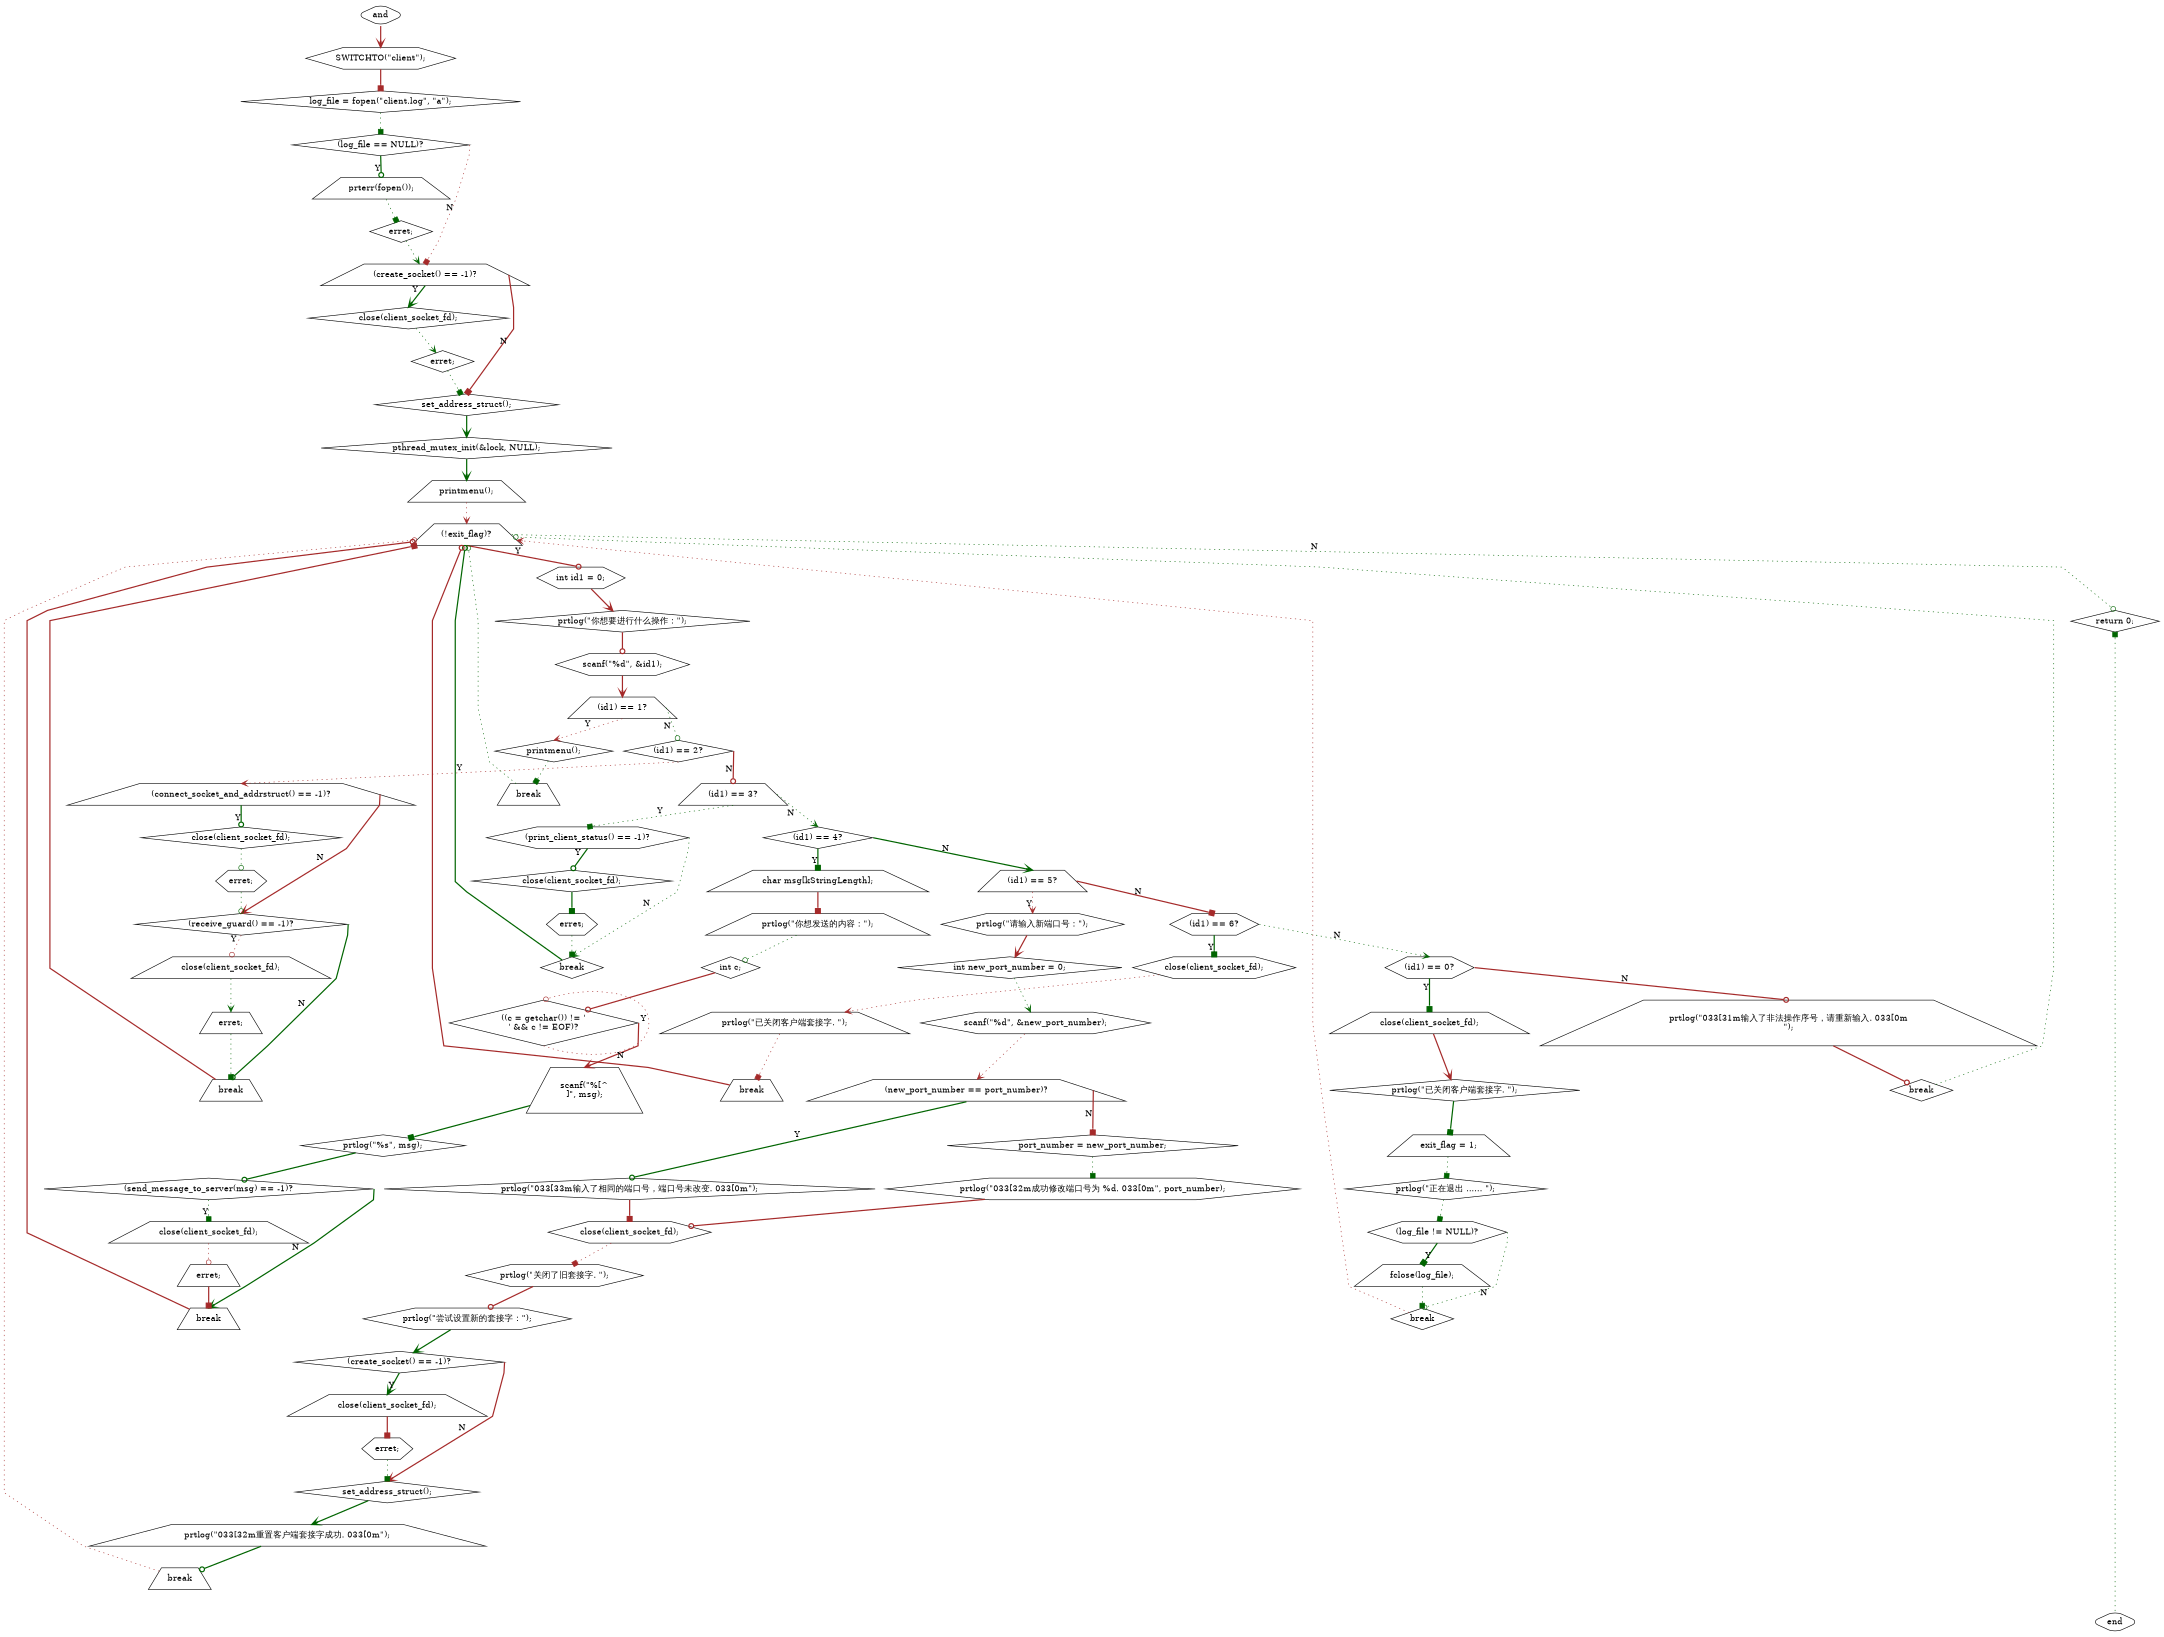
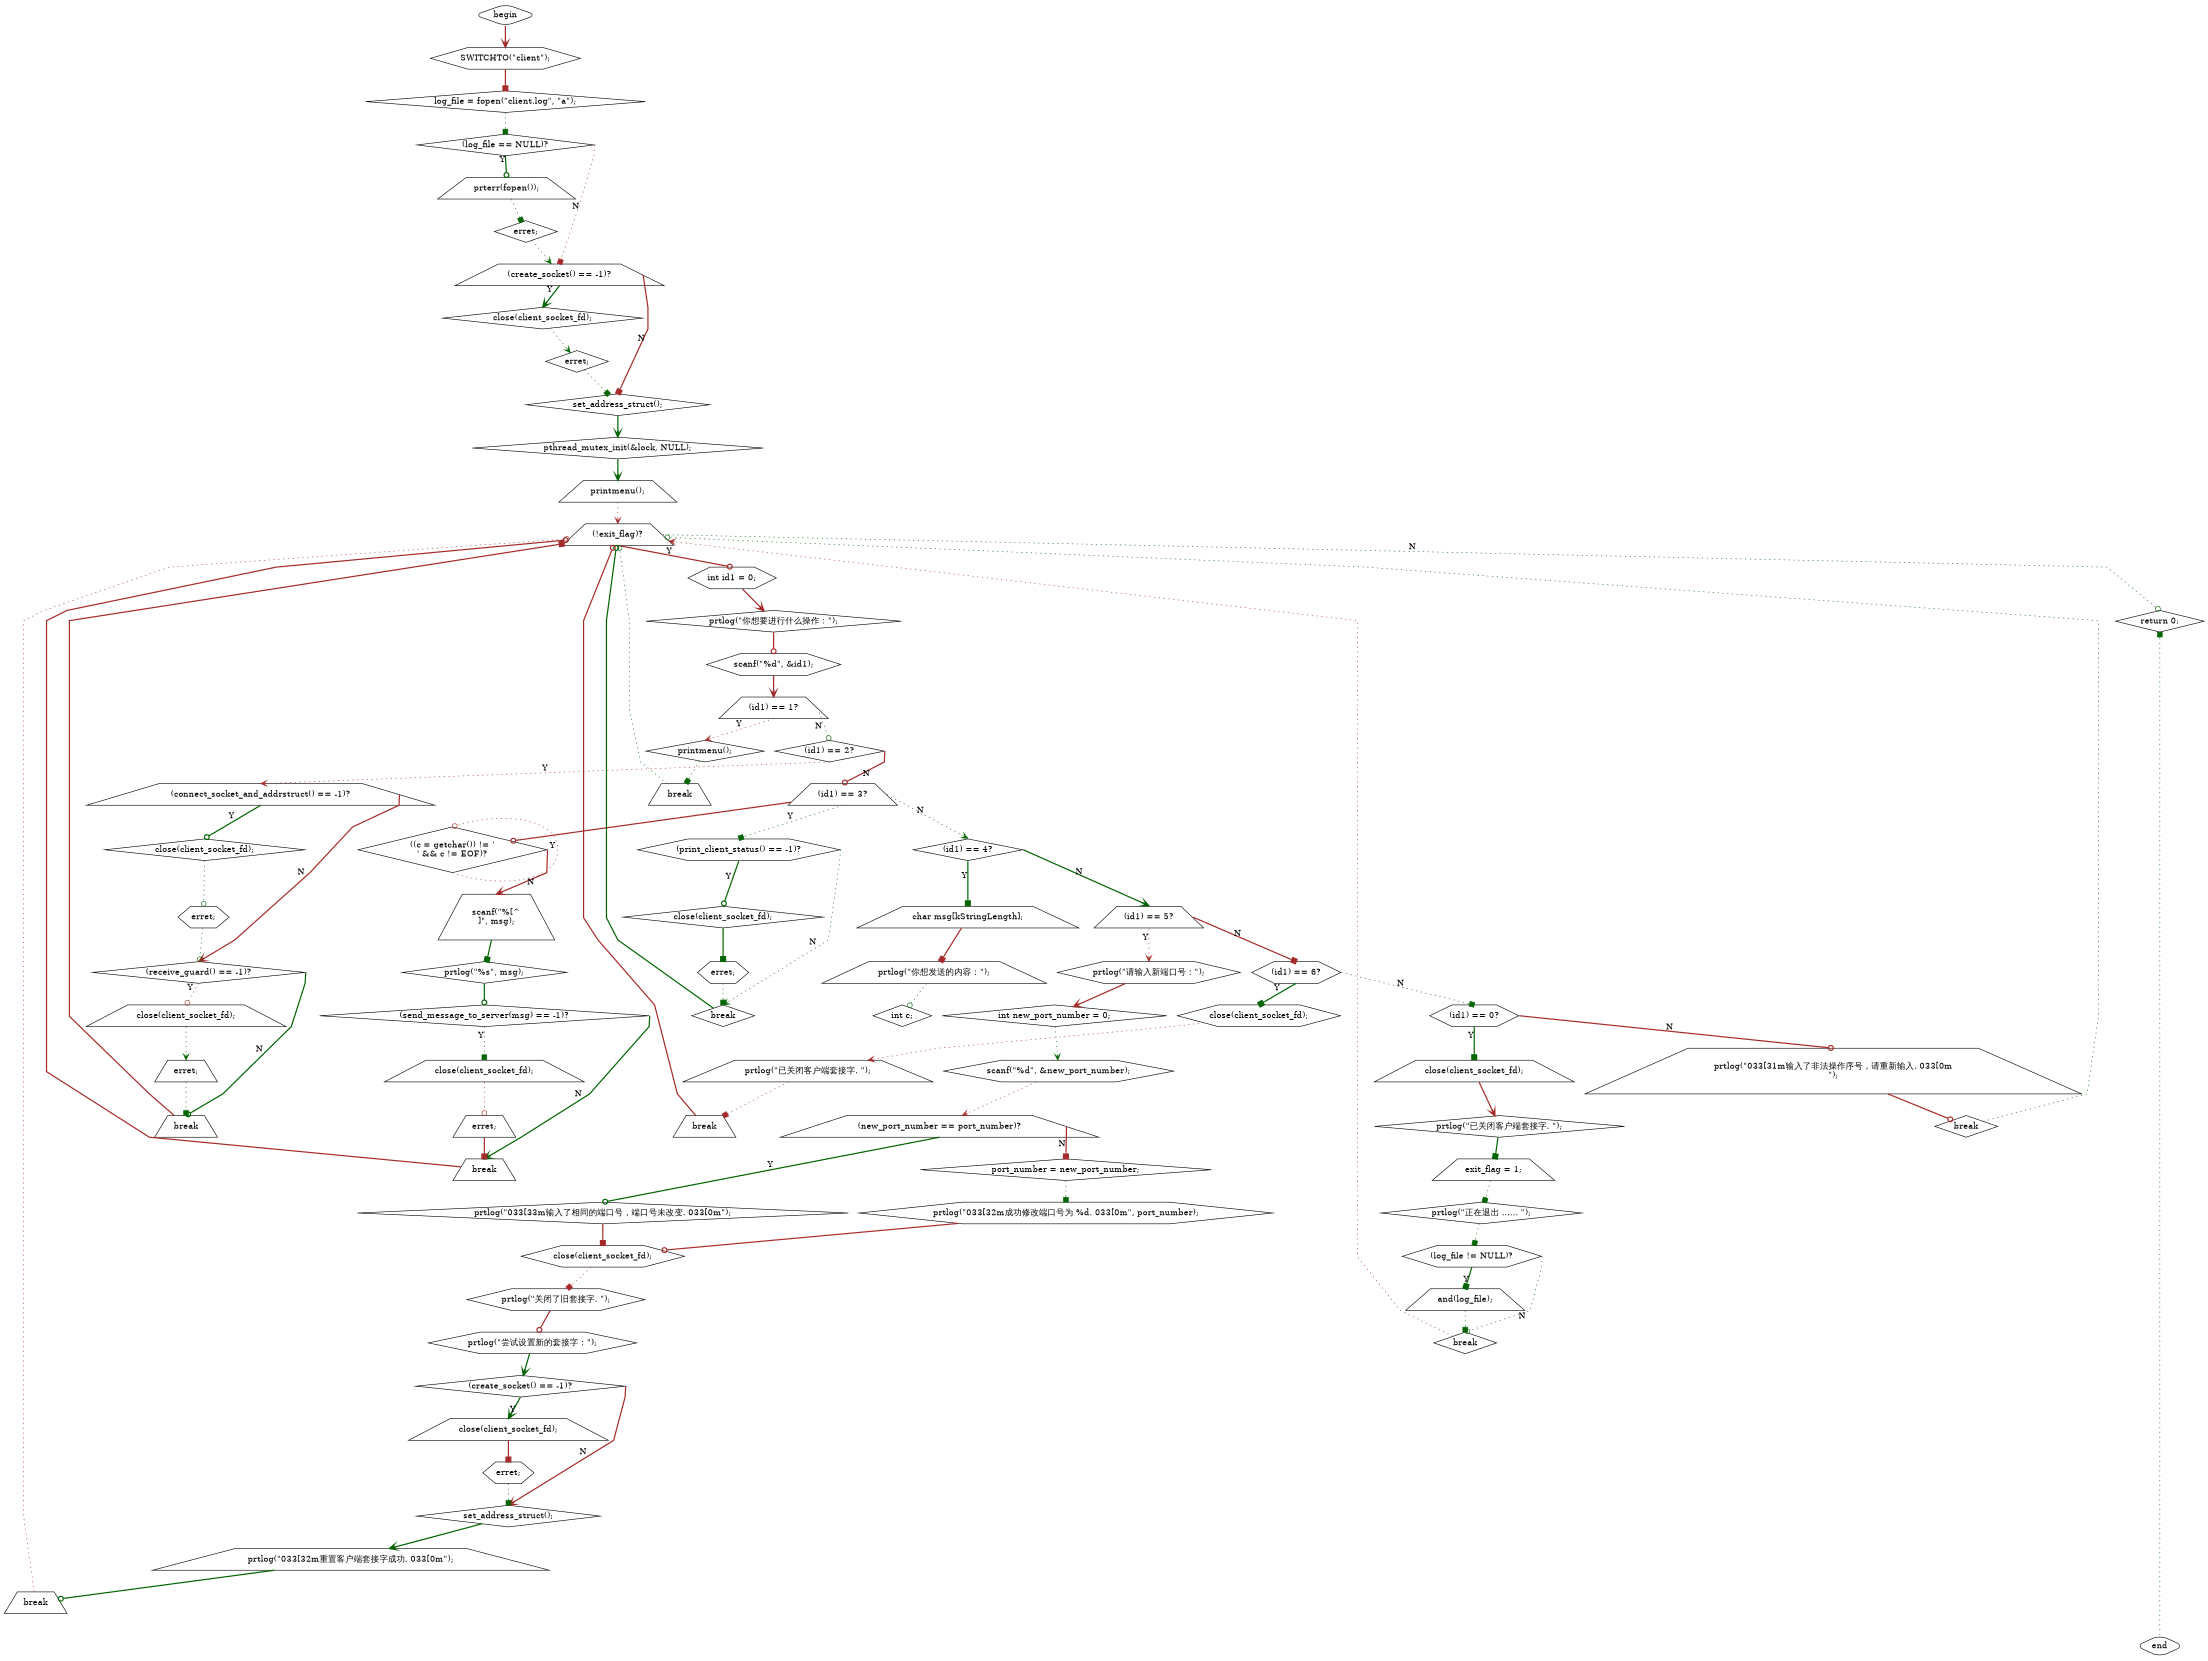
(381, 15) -> (505, 15)
(1341, 940) -> (1405, 988)
(653, 991) -> (654, 821)
(1422, 1276) -> (1465, 1300)
